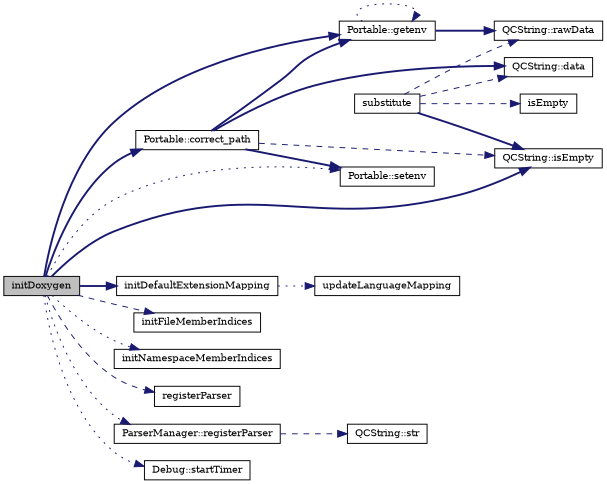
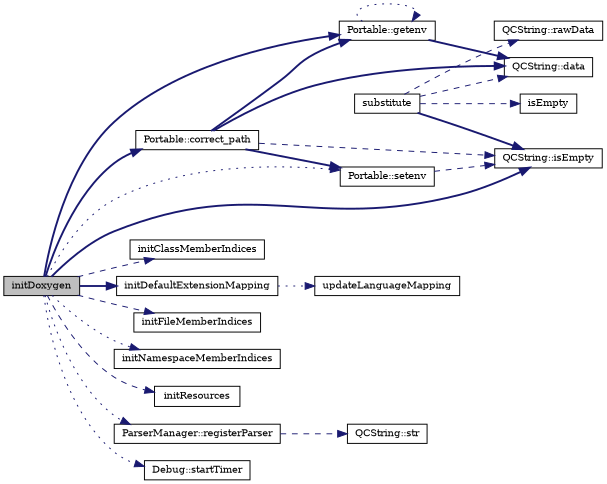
(460, 31) -> (463, 48)
none -> (460, 168)
none -> (197, 250)
(197, 396) -> (197, 396)
